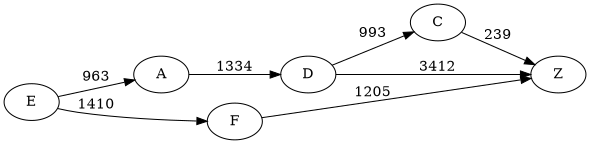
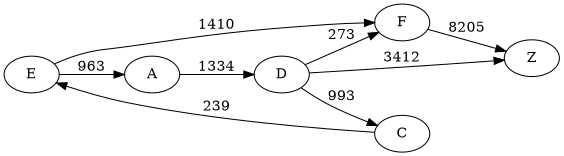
(493, 46) -> (219, 118)
none -> (337, 51)
(373, 92) -> (467, 28)
